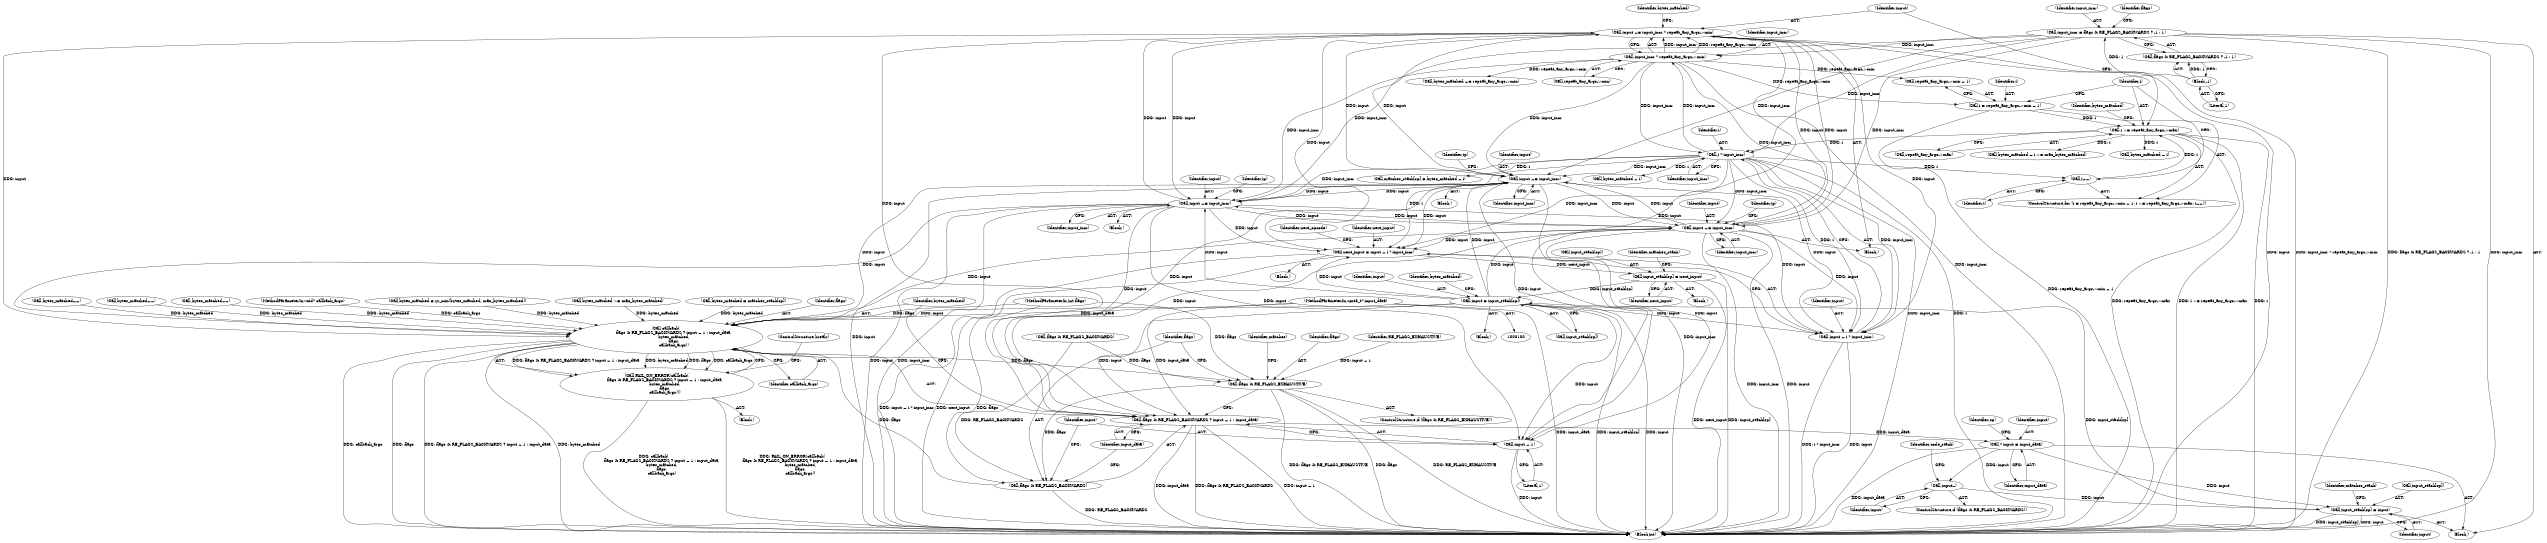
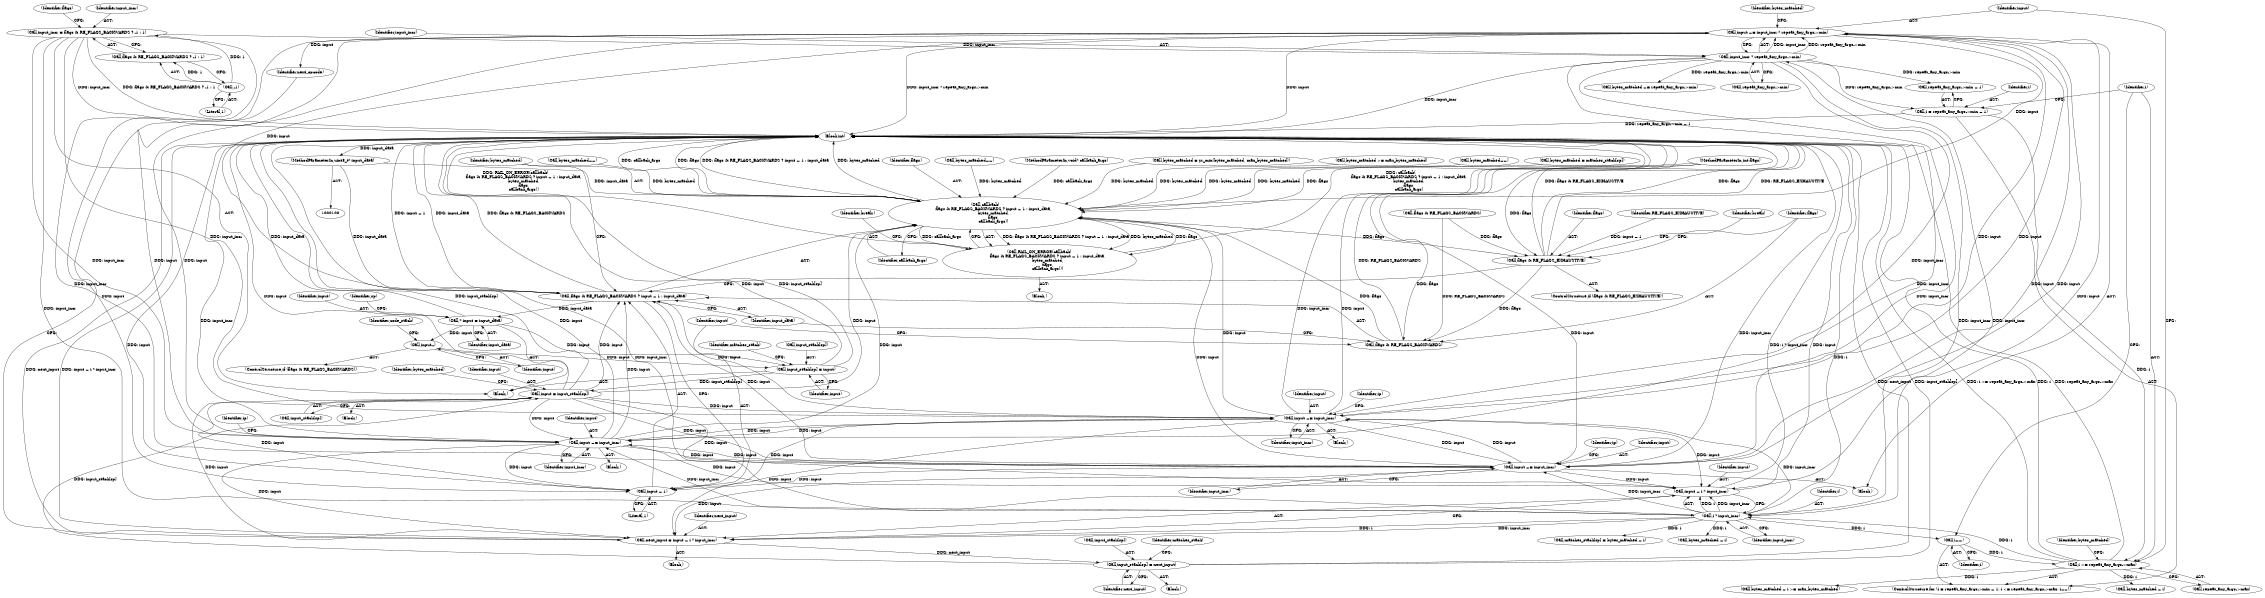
(2202, 82) -> (231, 88)
(1323, 112) -> (997, 34)
(804, 337) -> (858, 213)
(1268, 337) -> (1748, 213)
(1548, 383) -> (580, 140)
